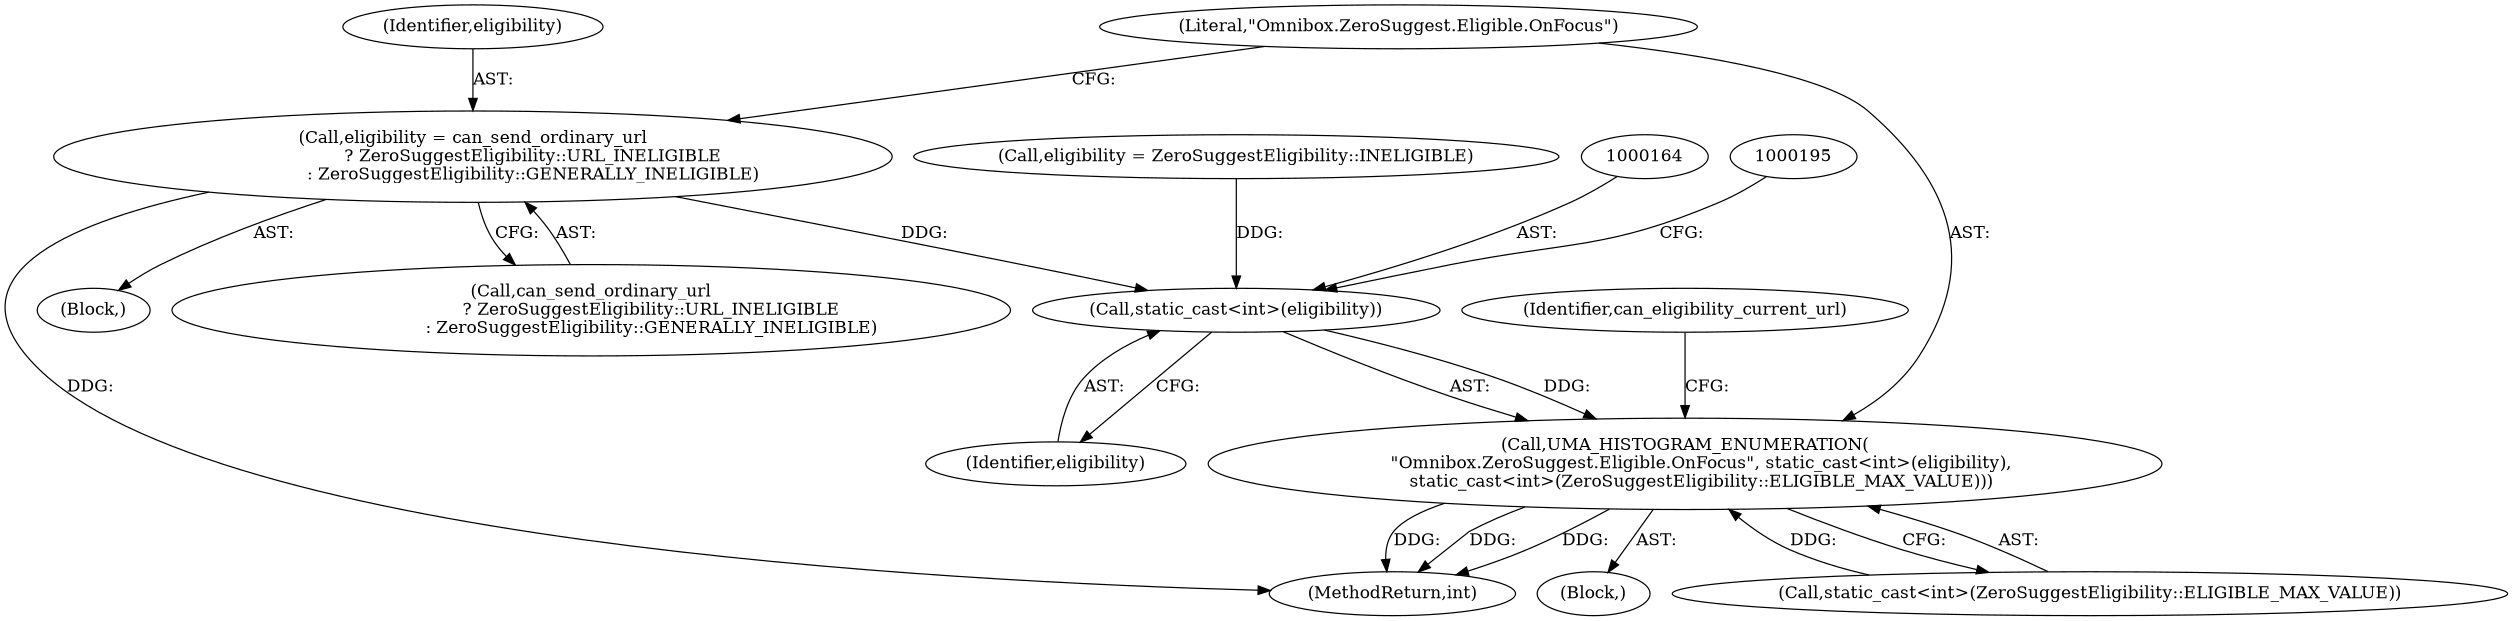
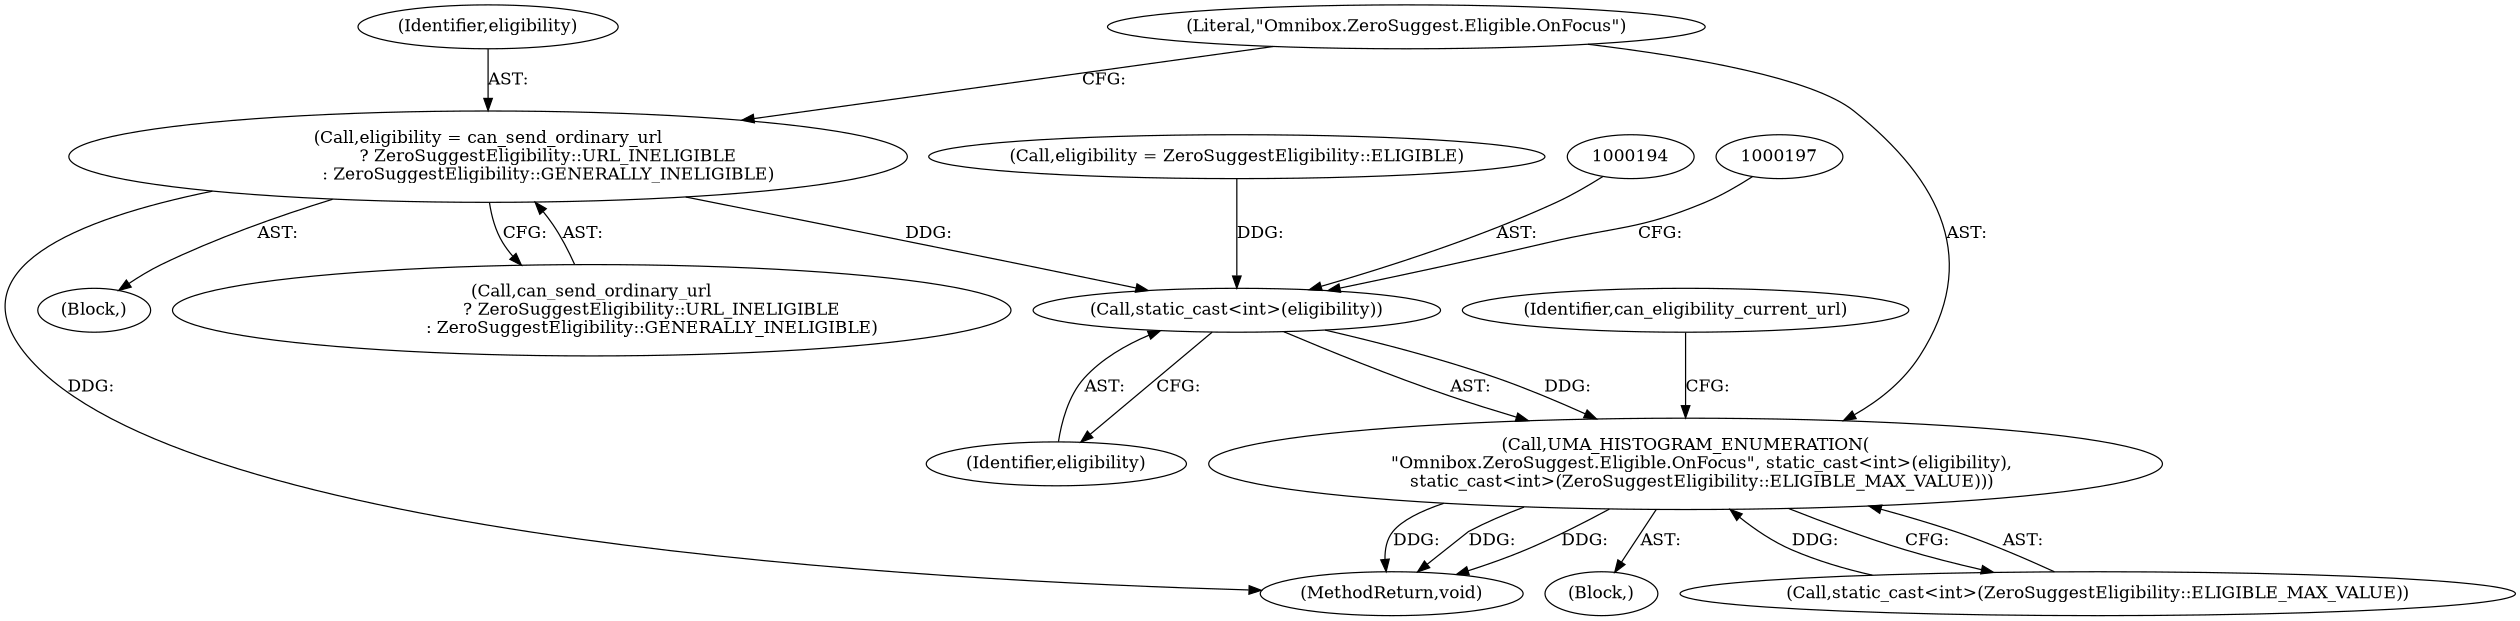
(1236, 157) -> (1237, 157)
(1645, 157) -> (1631, 157)
(1794, 157) -> (1780, 157)
(1392, 594) -> (1392, 594)
